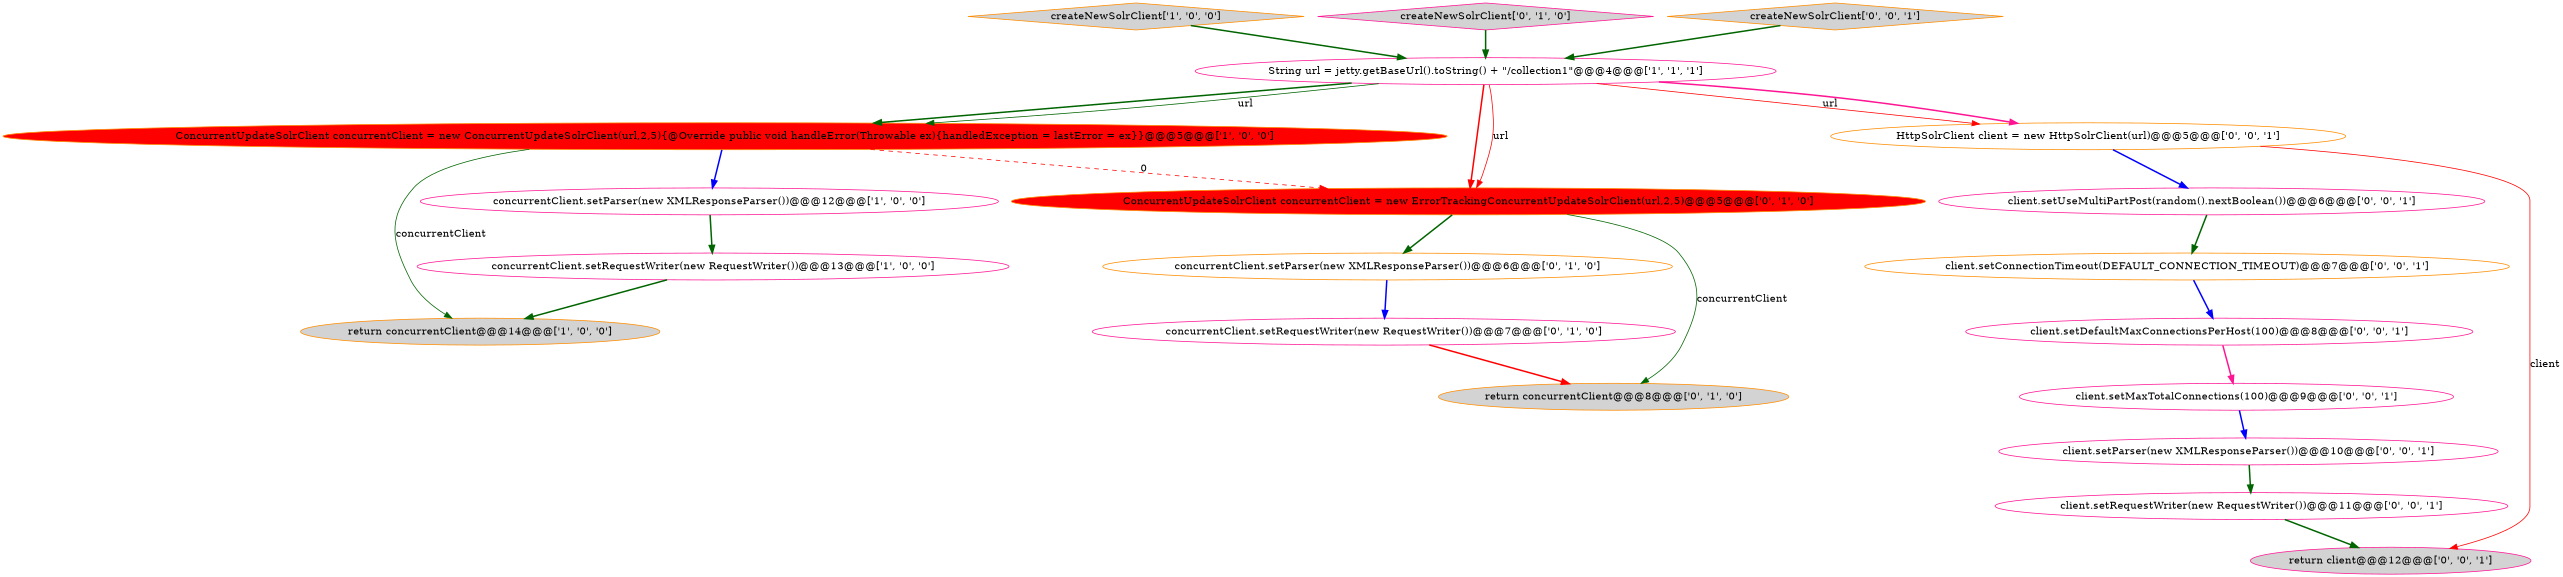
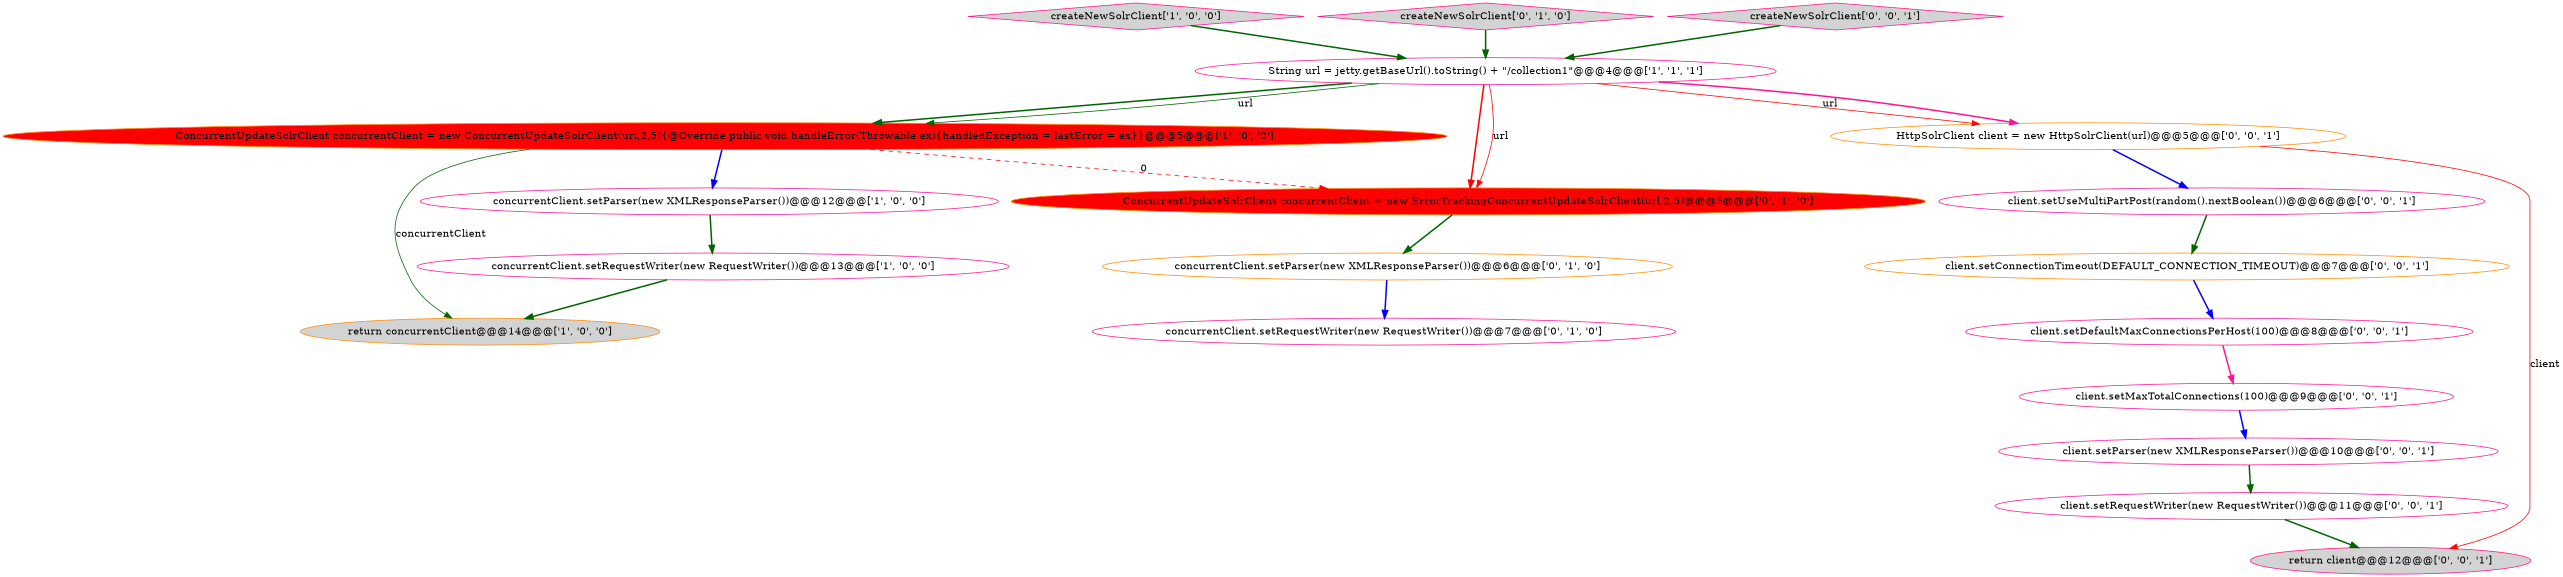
(1136, 16) -> (1136, 16)
(1835, 16) -> (1835, 16)
(1614, 397) -> none
